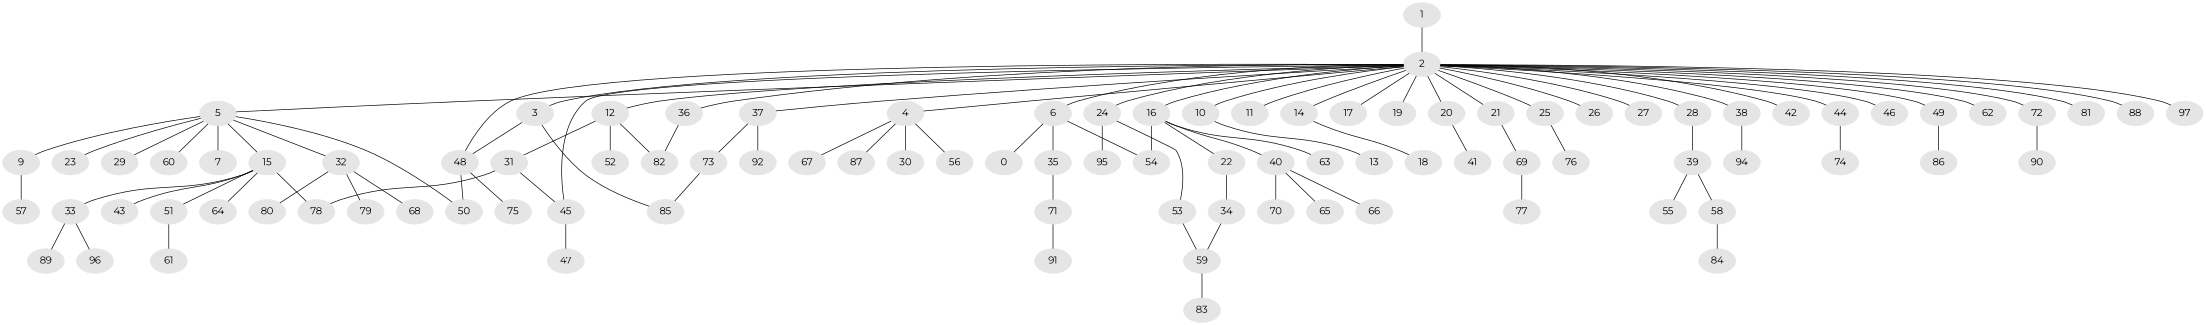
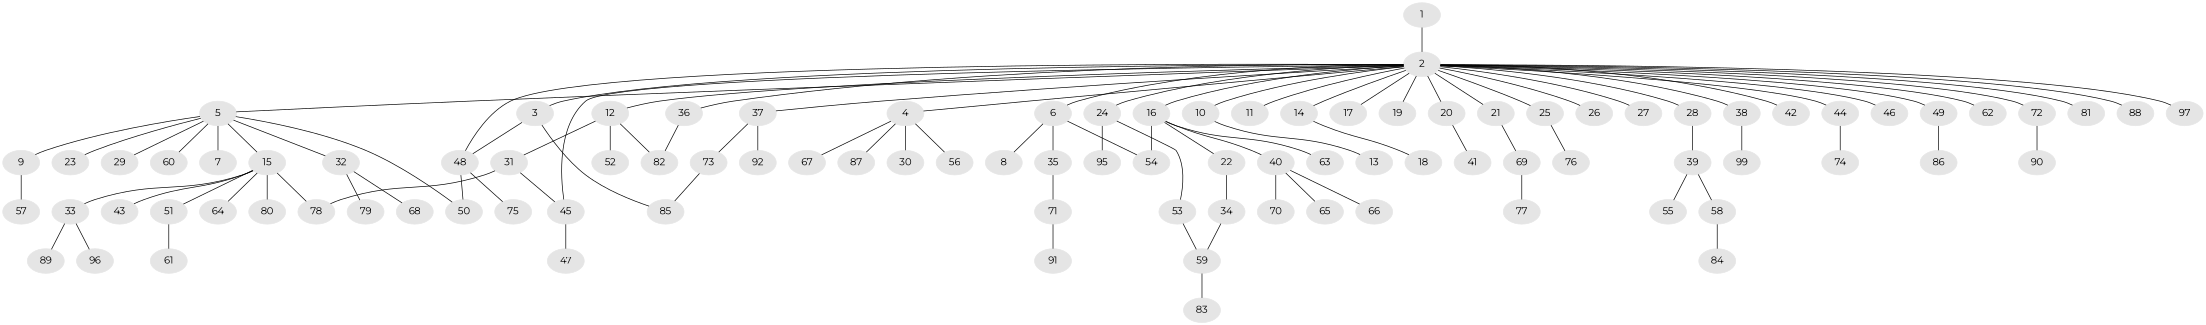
(1004, 163) -> (1004, 163)
(1742, 163) -> (1742, 163)
(304, 187) -> (267, 187)
